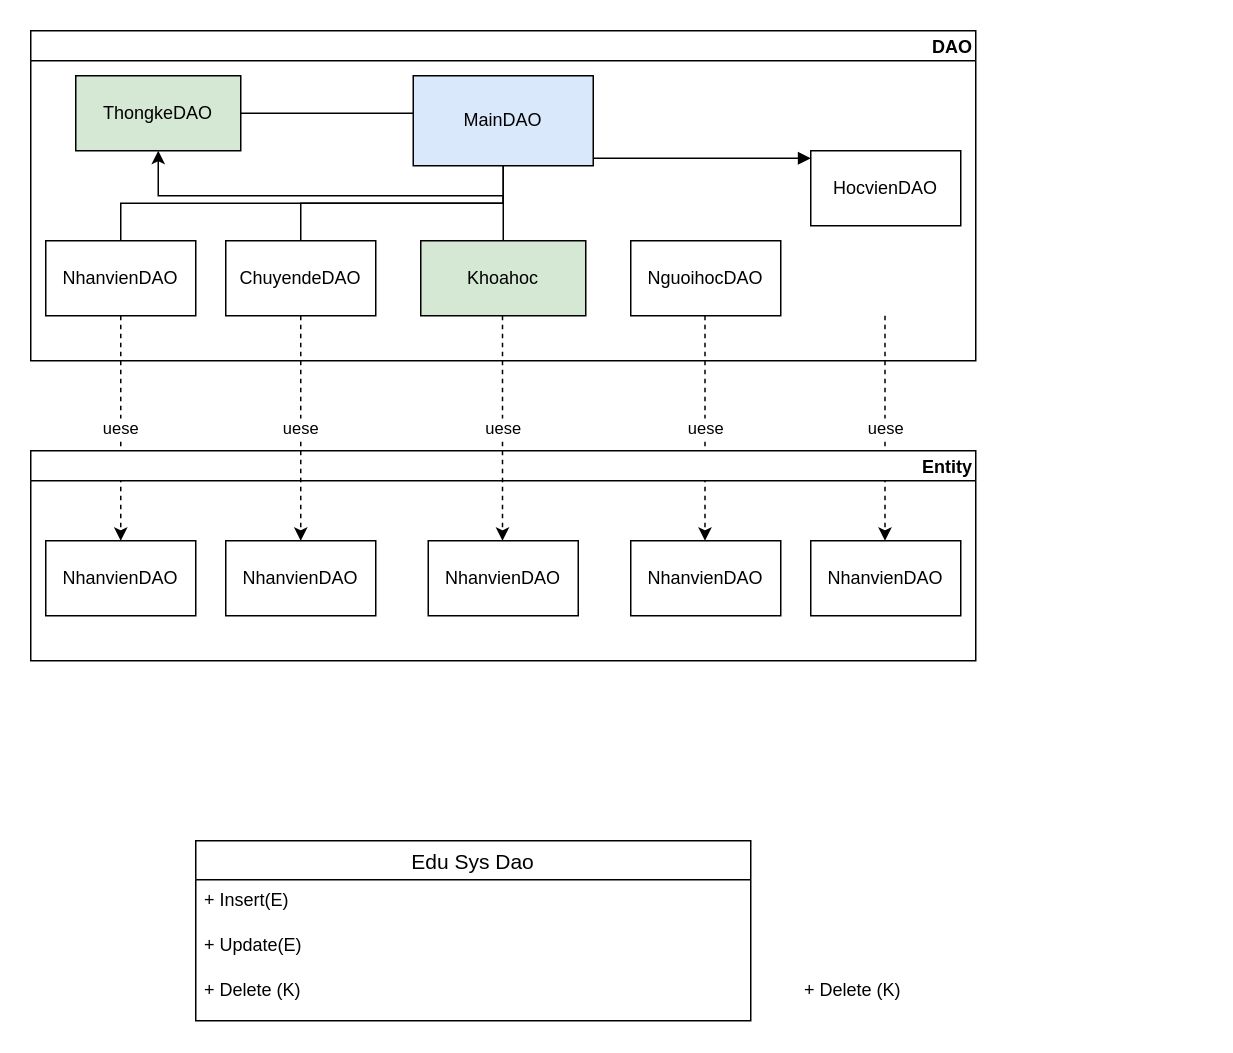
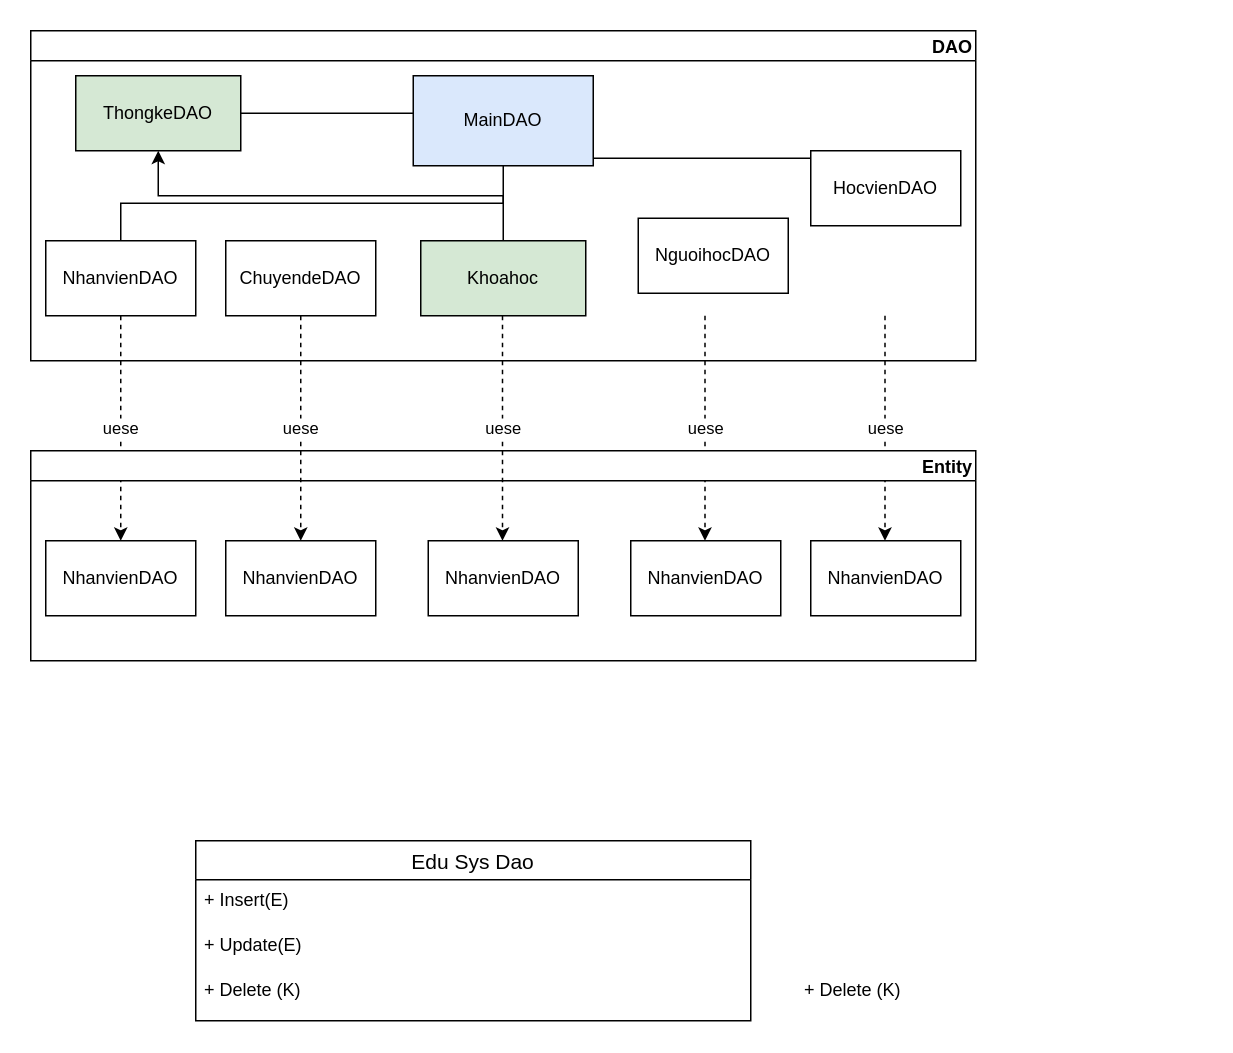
(797, 158) -> (802, 158)
(301, 223) -> none
(706, 278) -> (713, 256)
